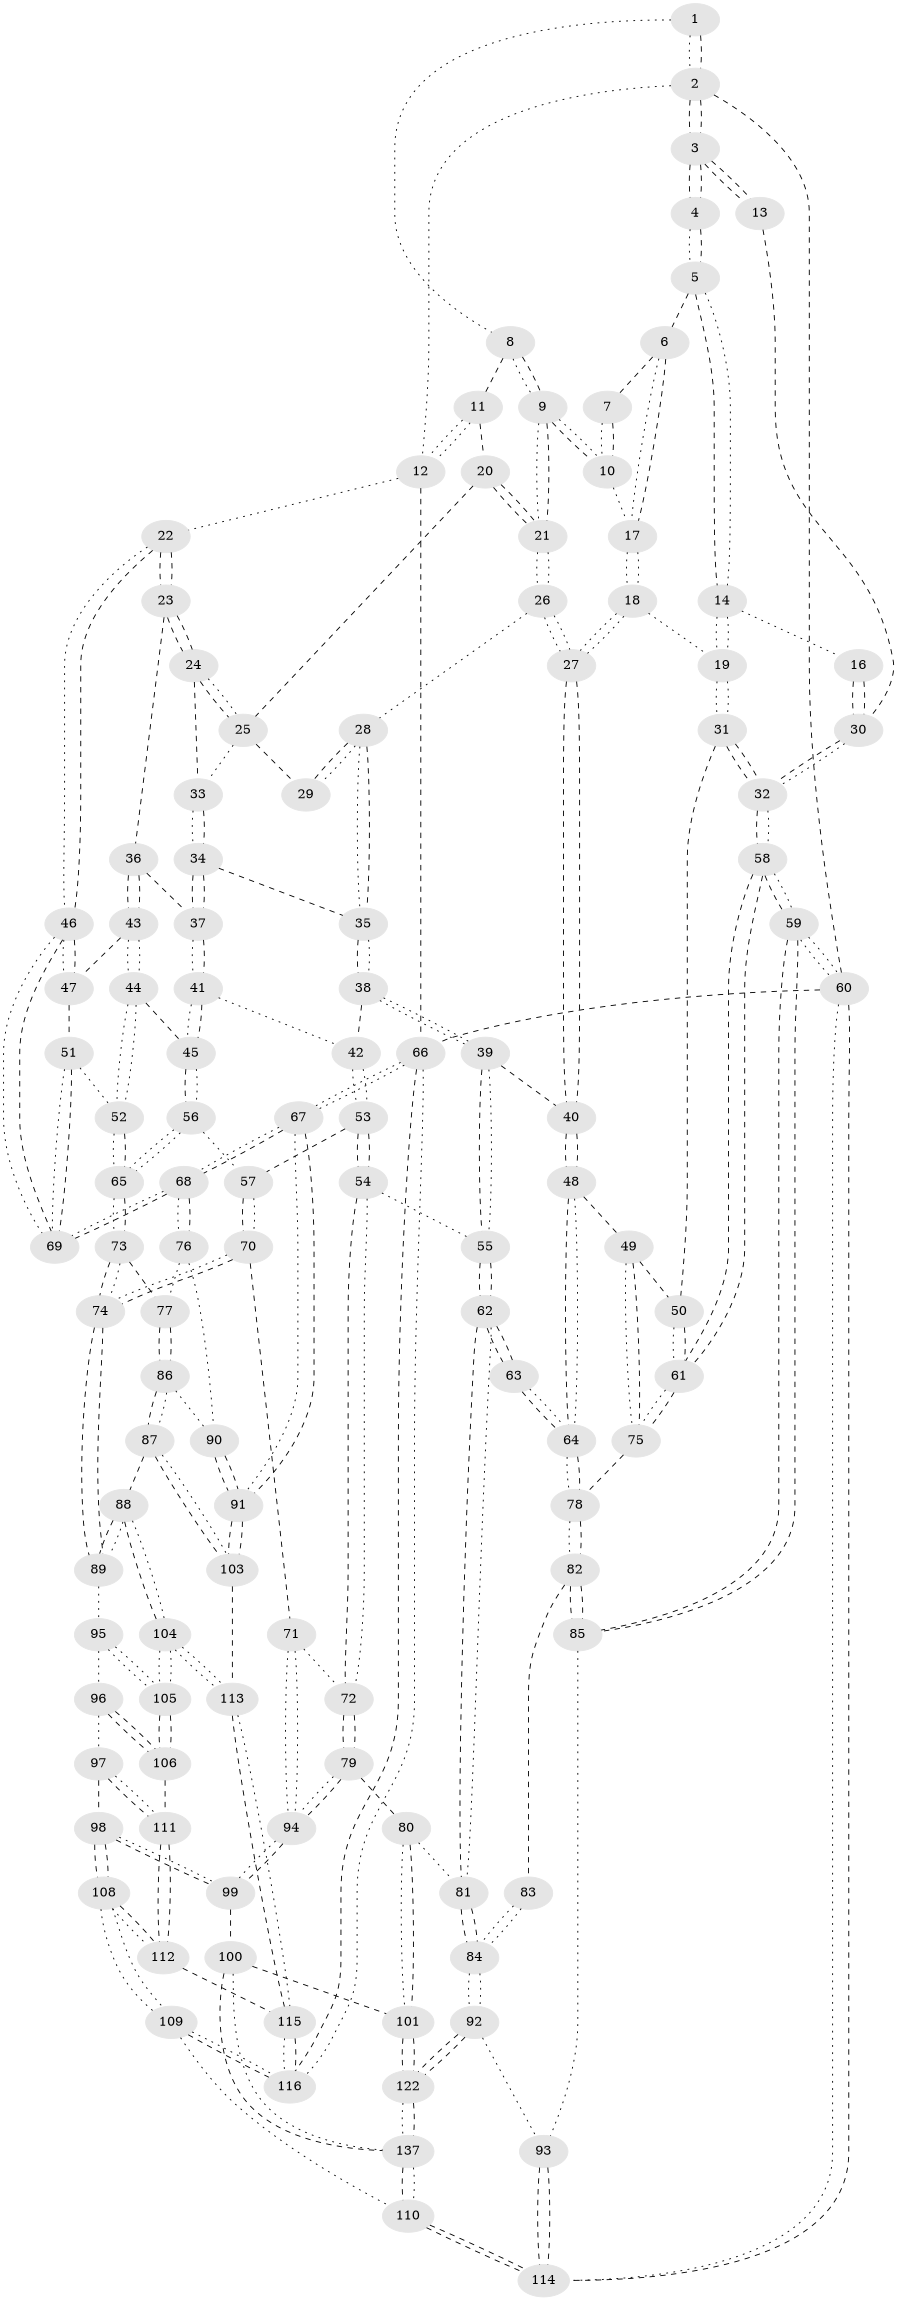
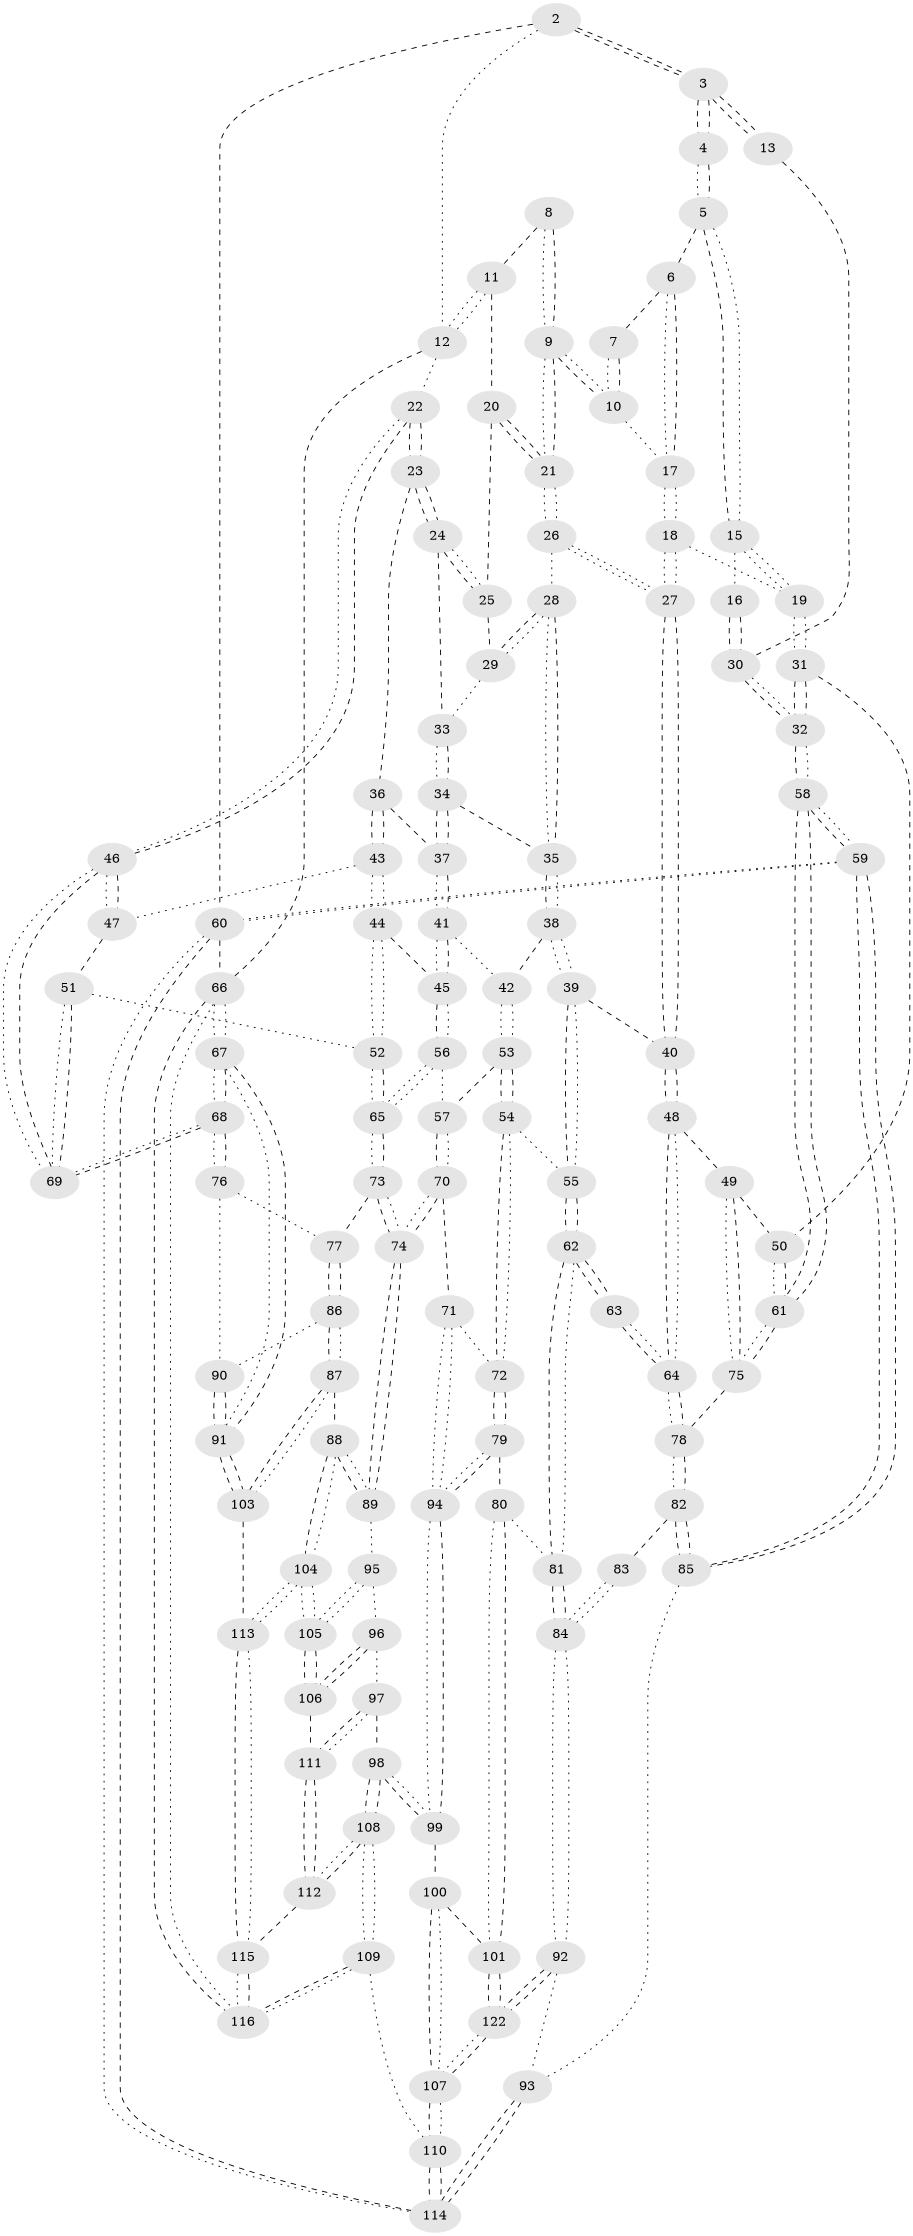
(695, 20) -> none
(722, 601) -> (735, 537)
(221, 763) -> (467, 698)
(101, 956) -> (245, 892)
(408, 2152) -> (435, 2087)
